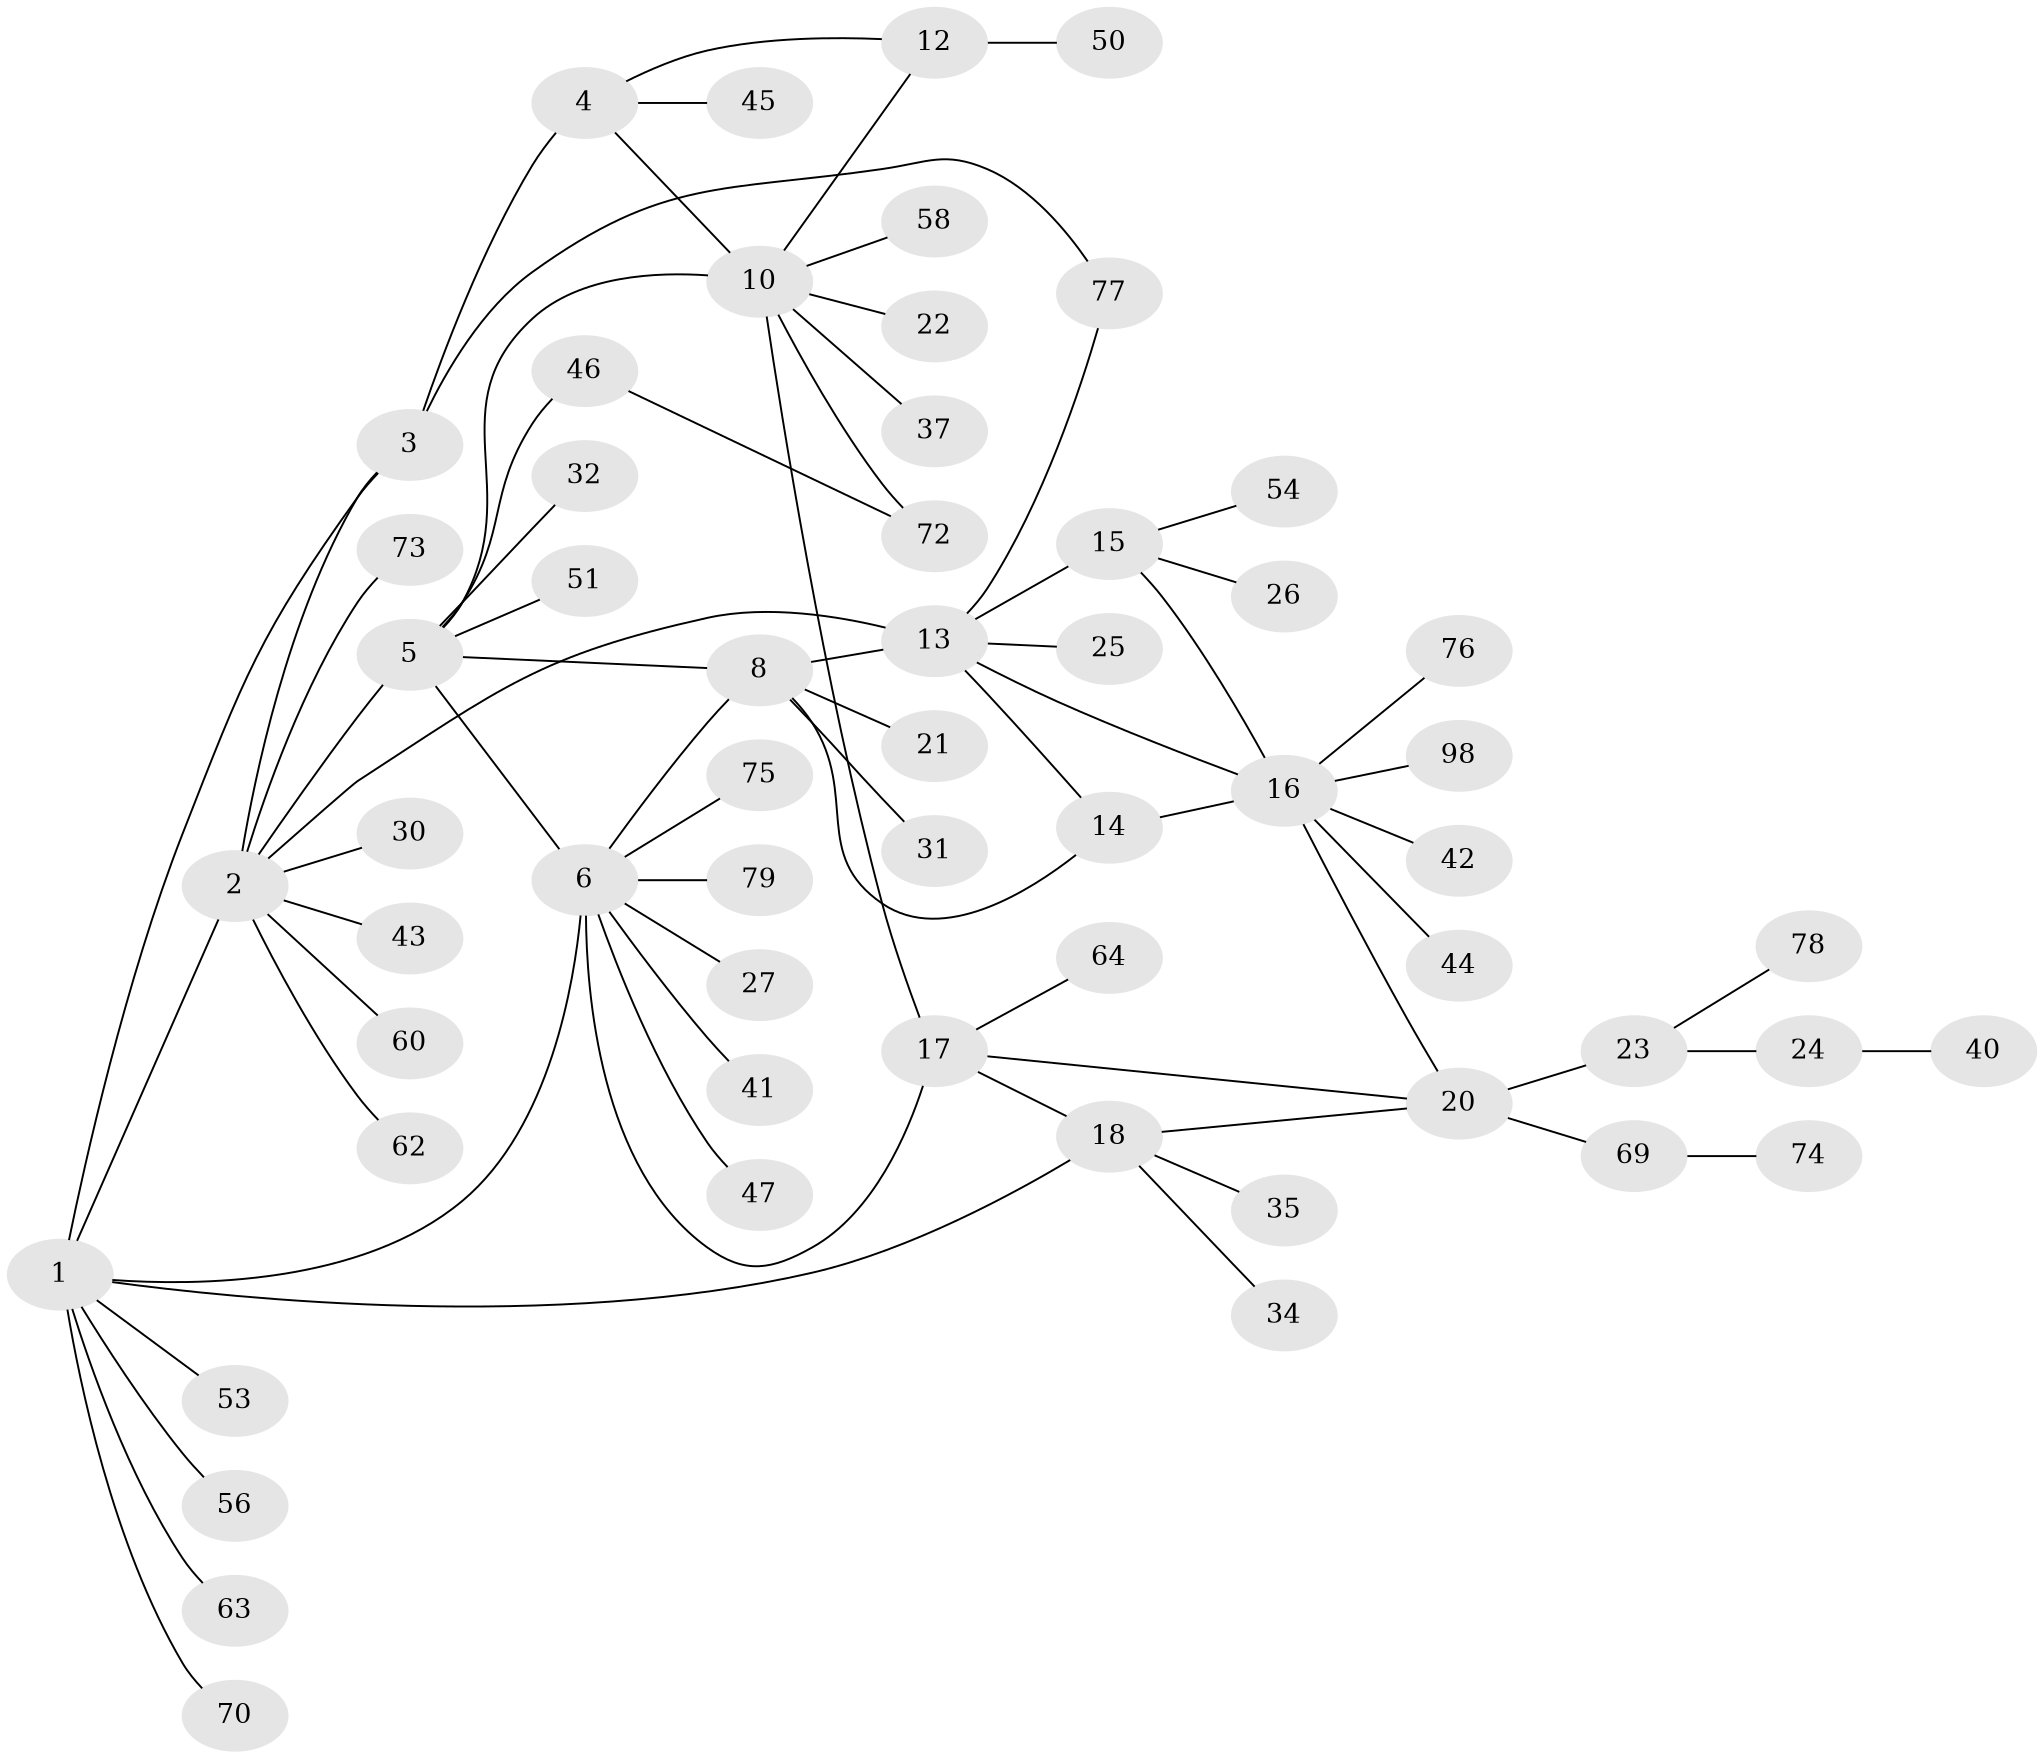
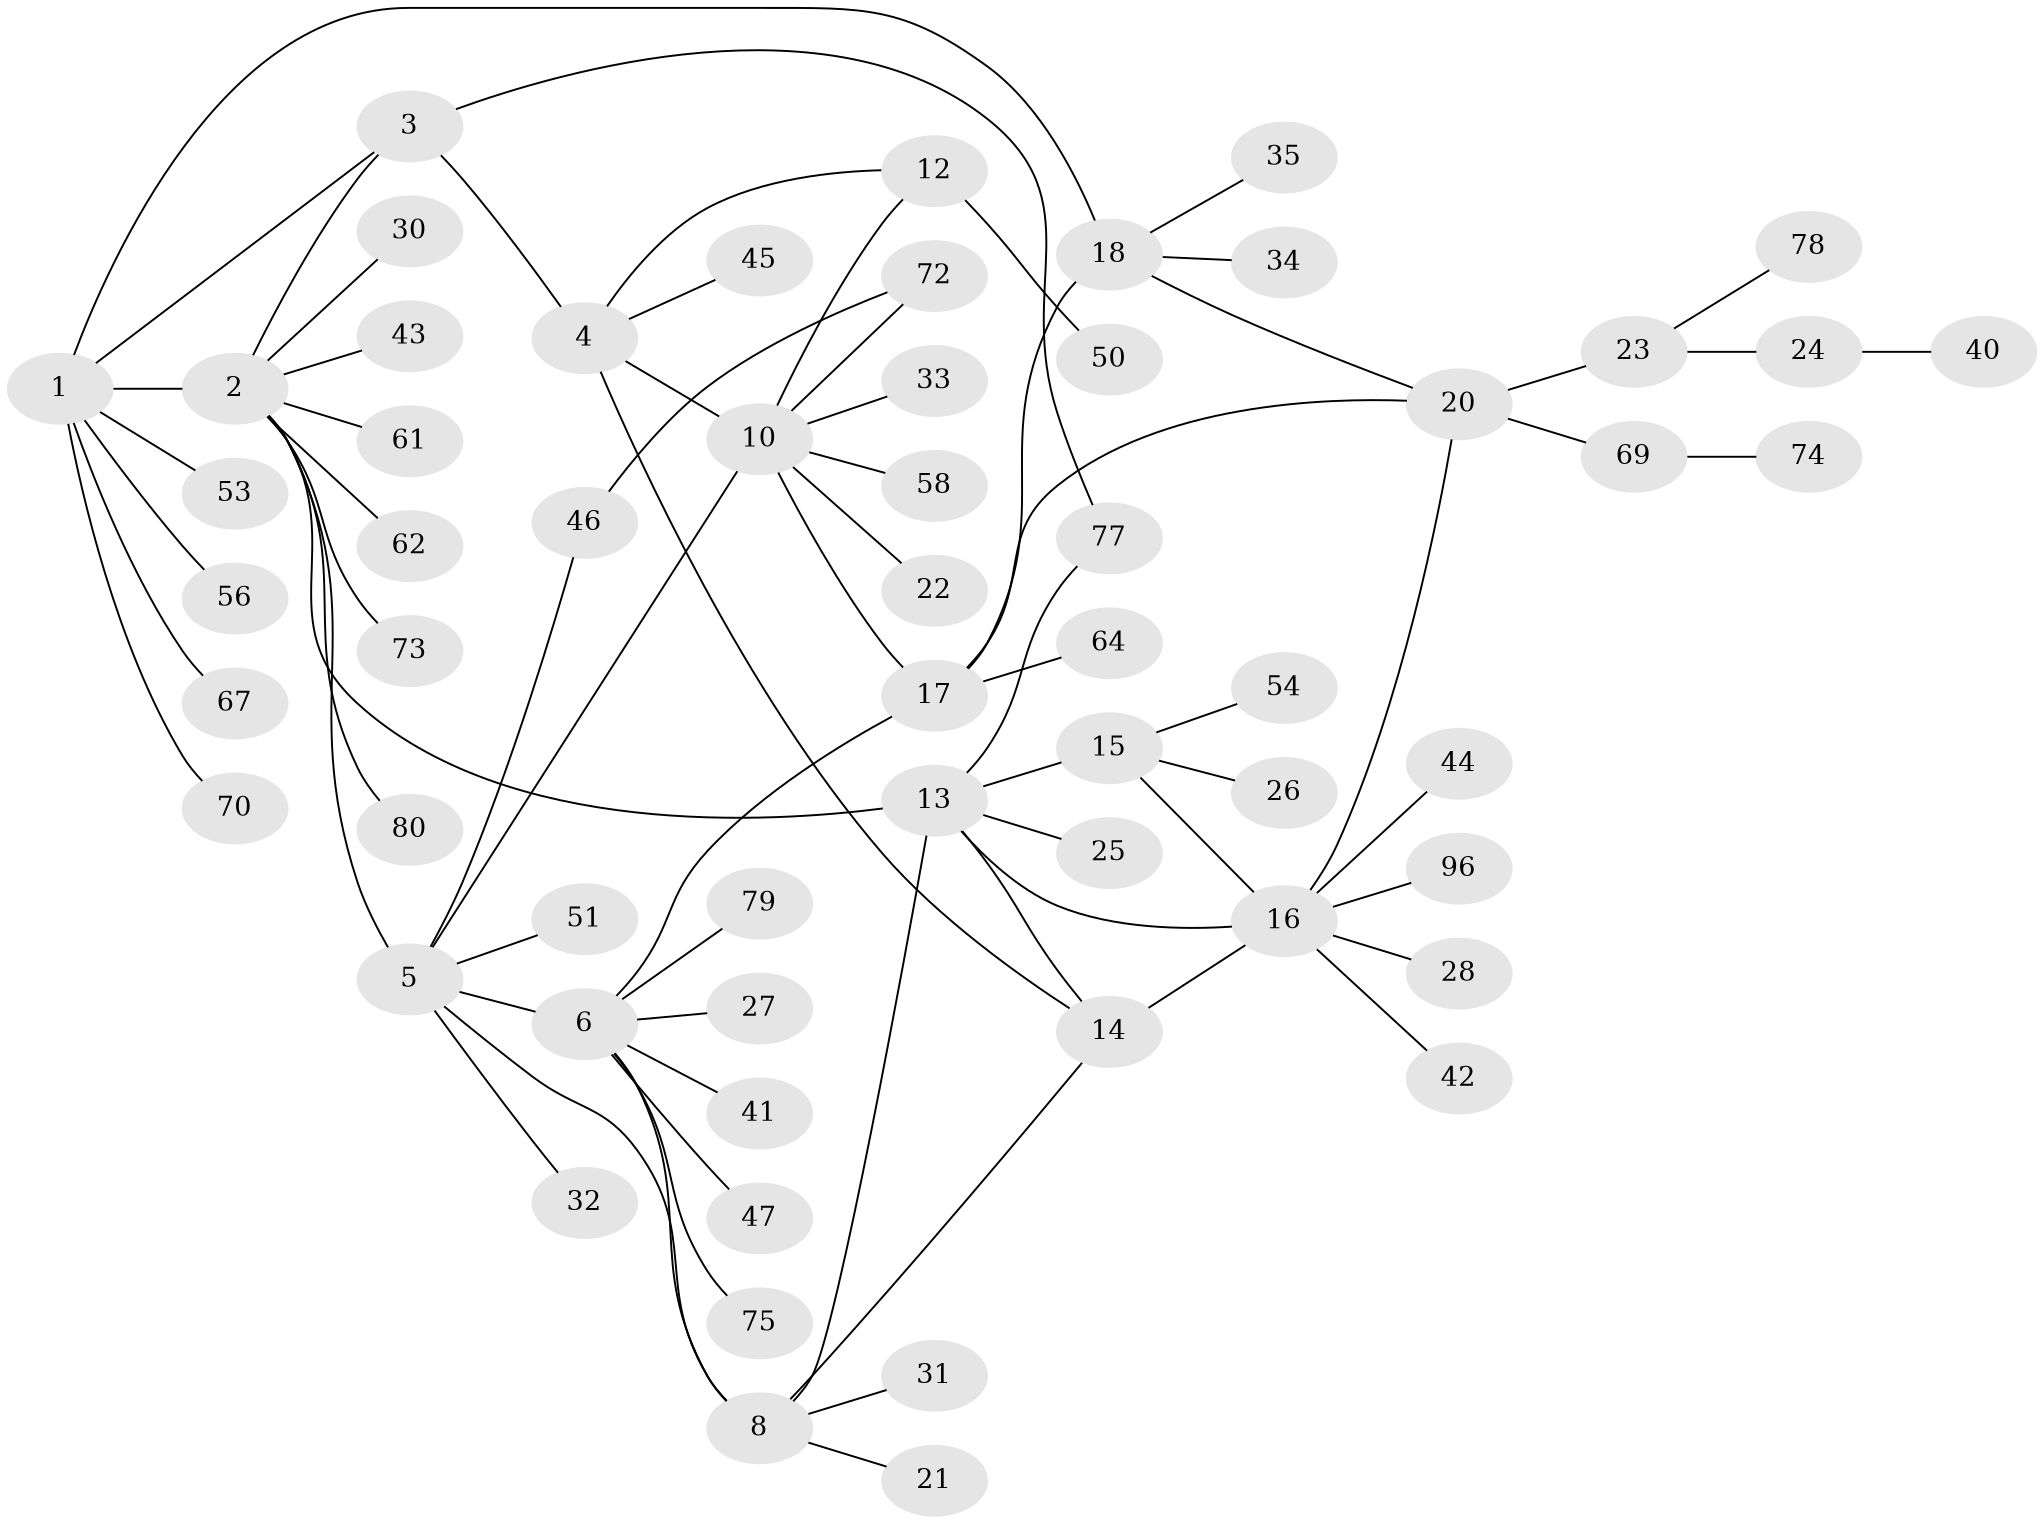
(935, 431) -> (935, 381)
(1459, 651) -> (1459, 869)
none -> (788, 727)
(1459, 756) -> (1459, 974)
none -> (410, 830)
(410, 1043) -> (410, 441)
(441, 1215) -> none
(235, 1611) -> (235, 704)
